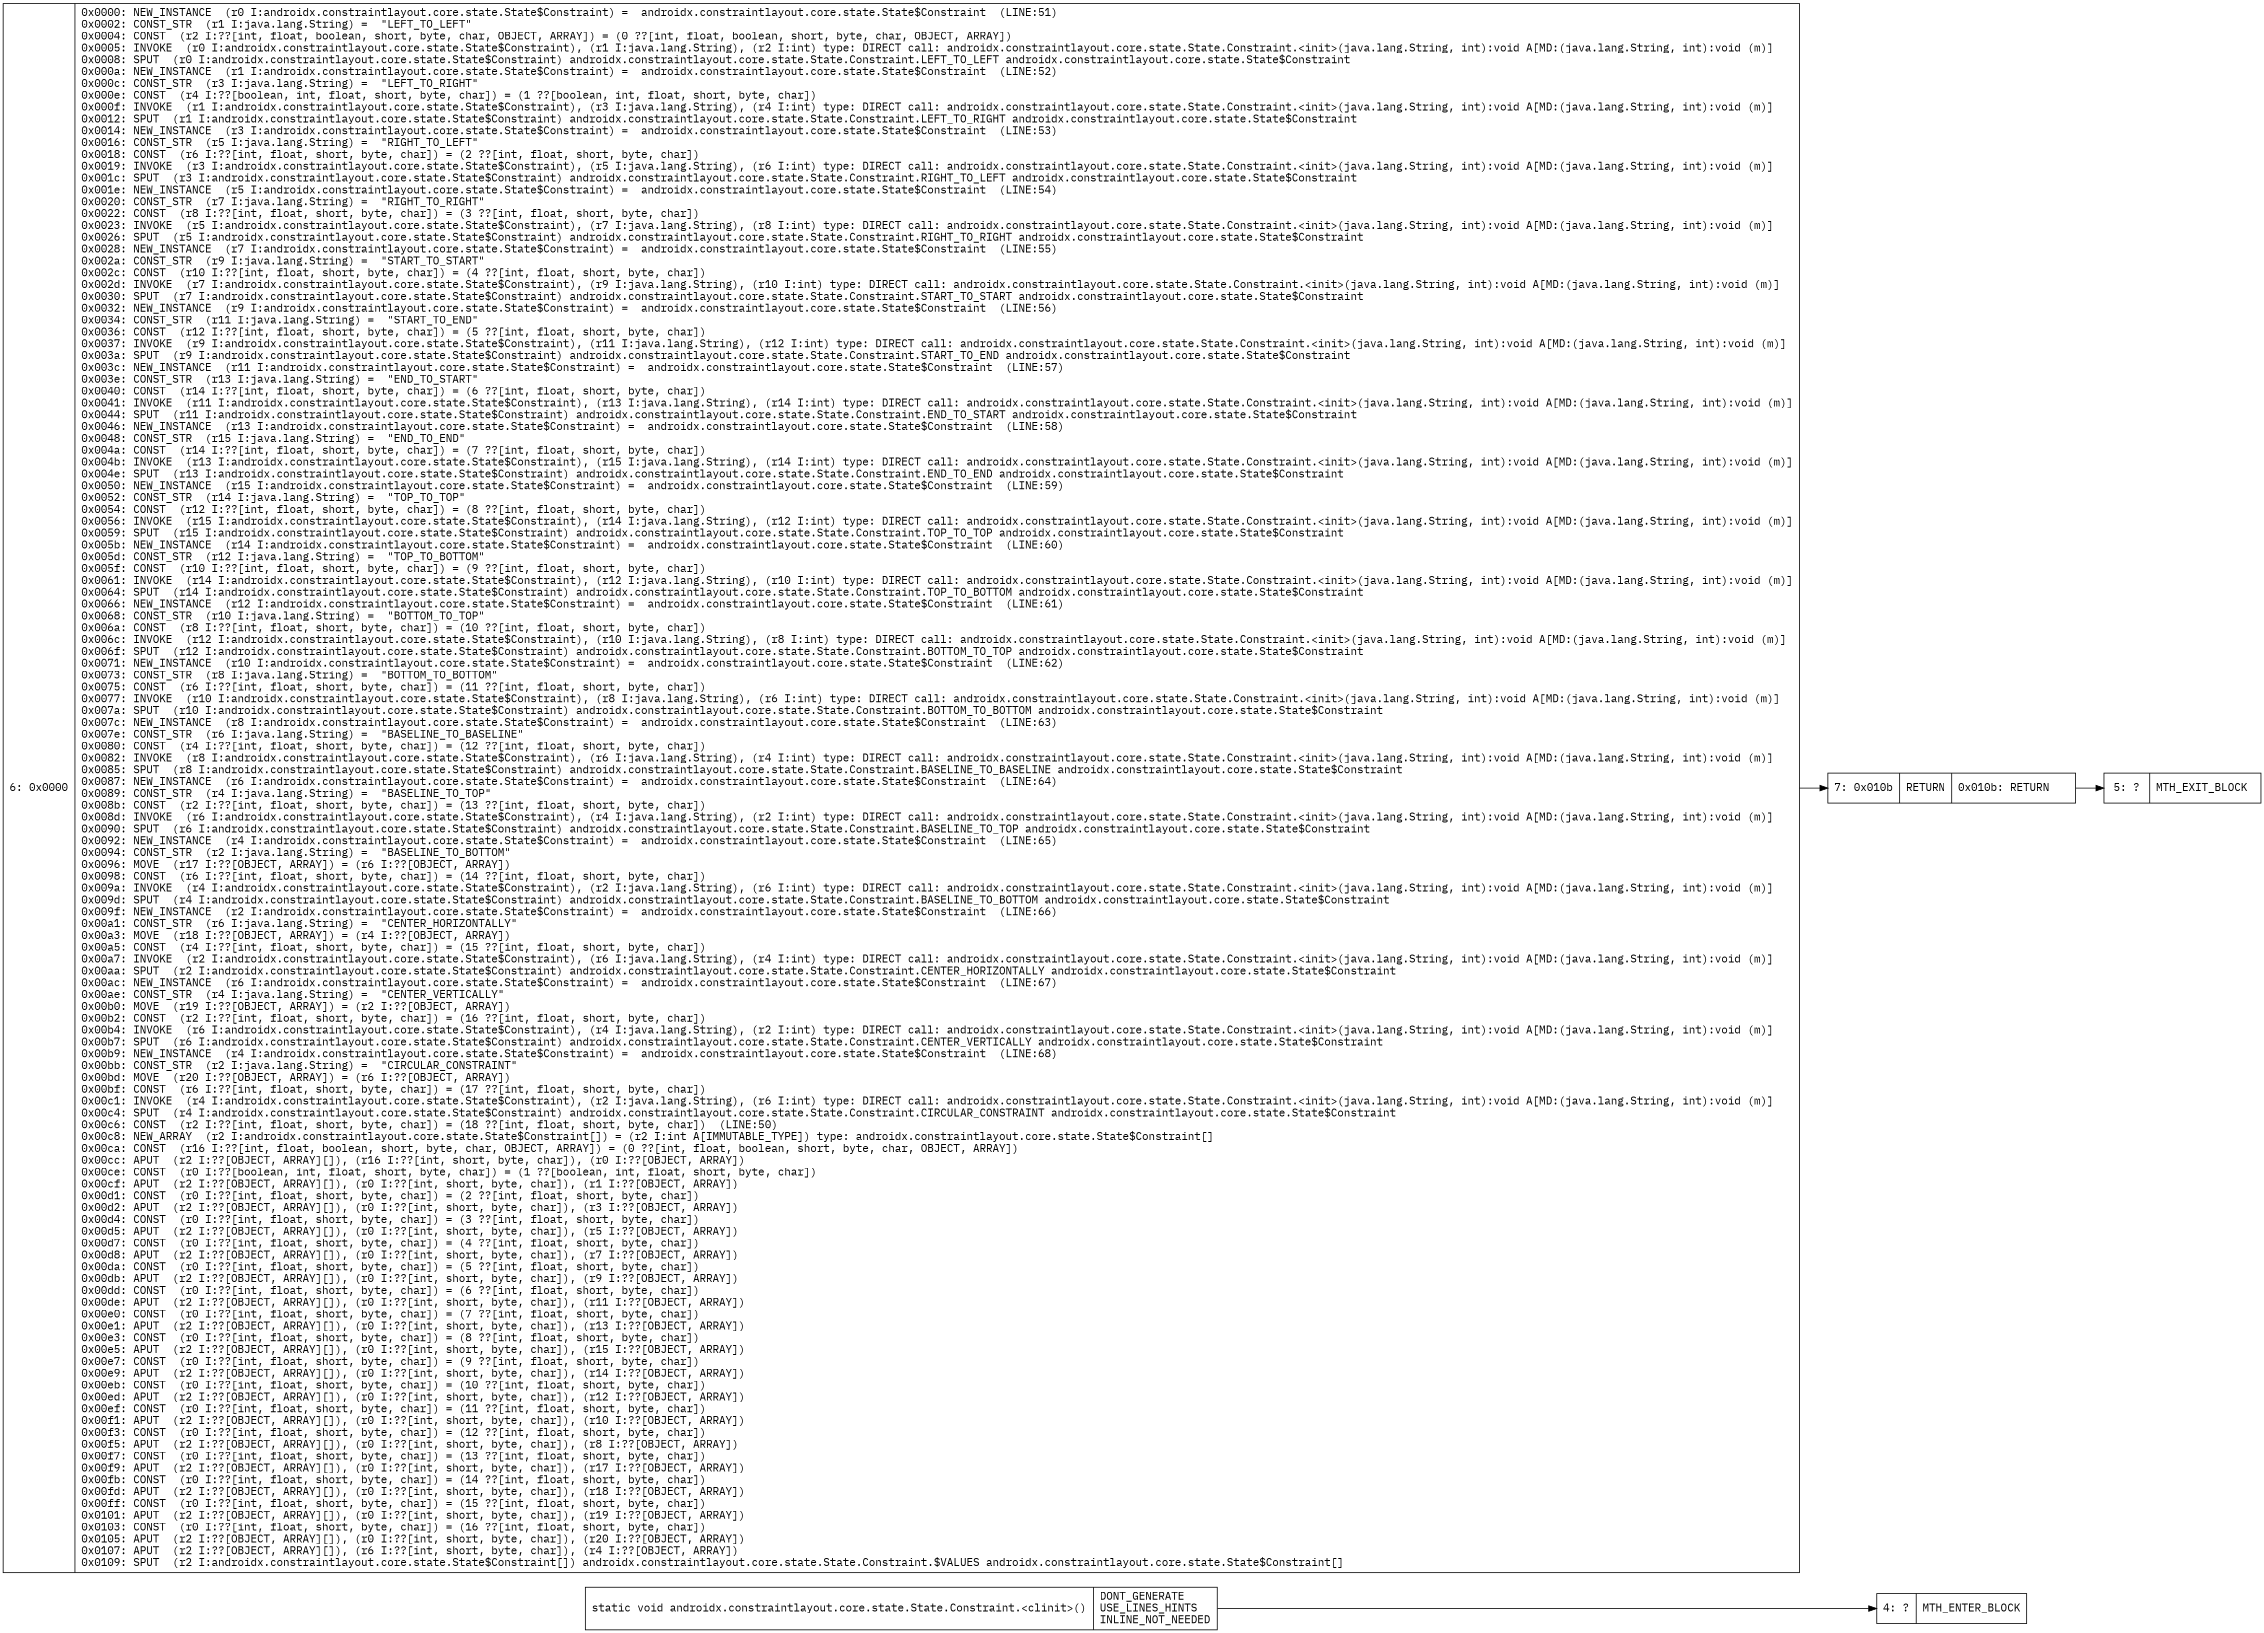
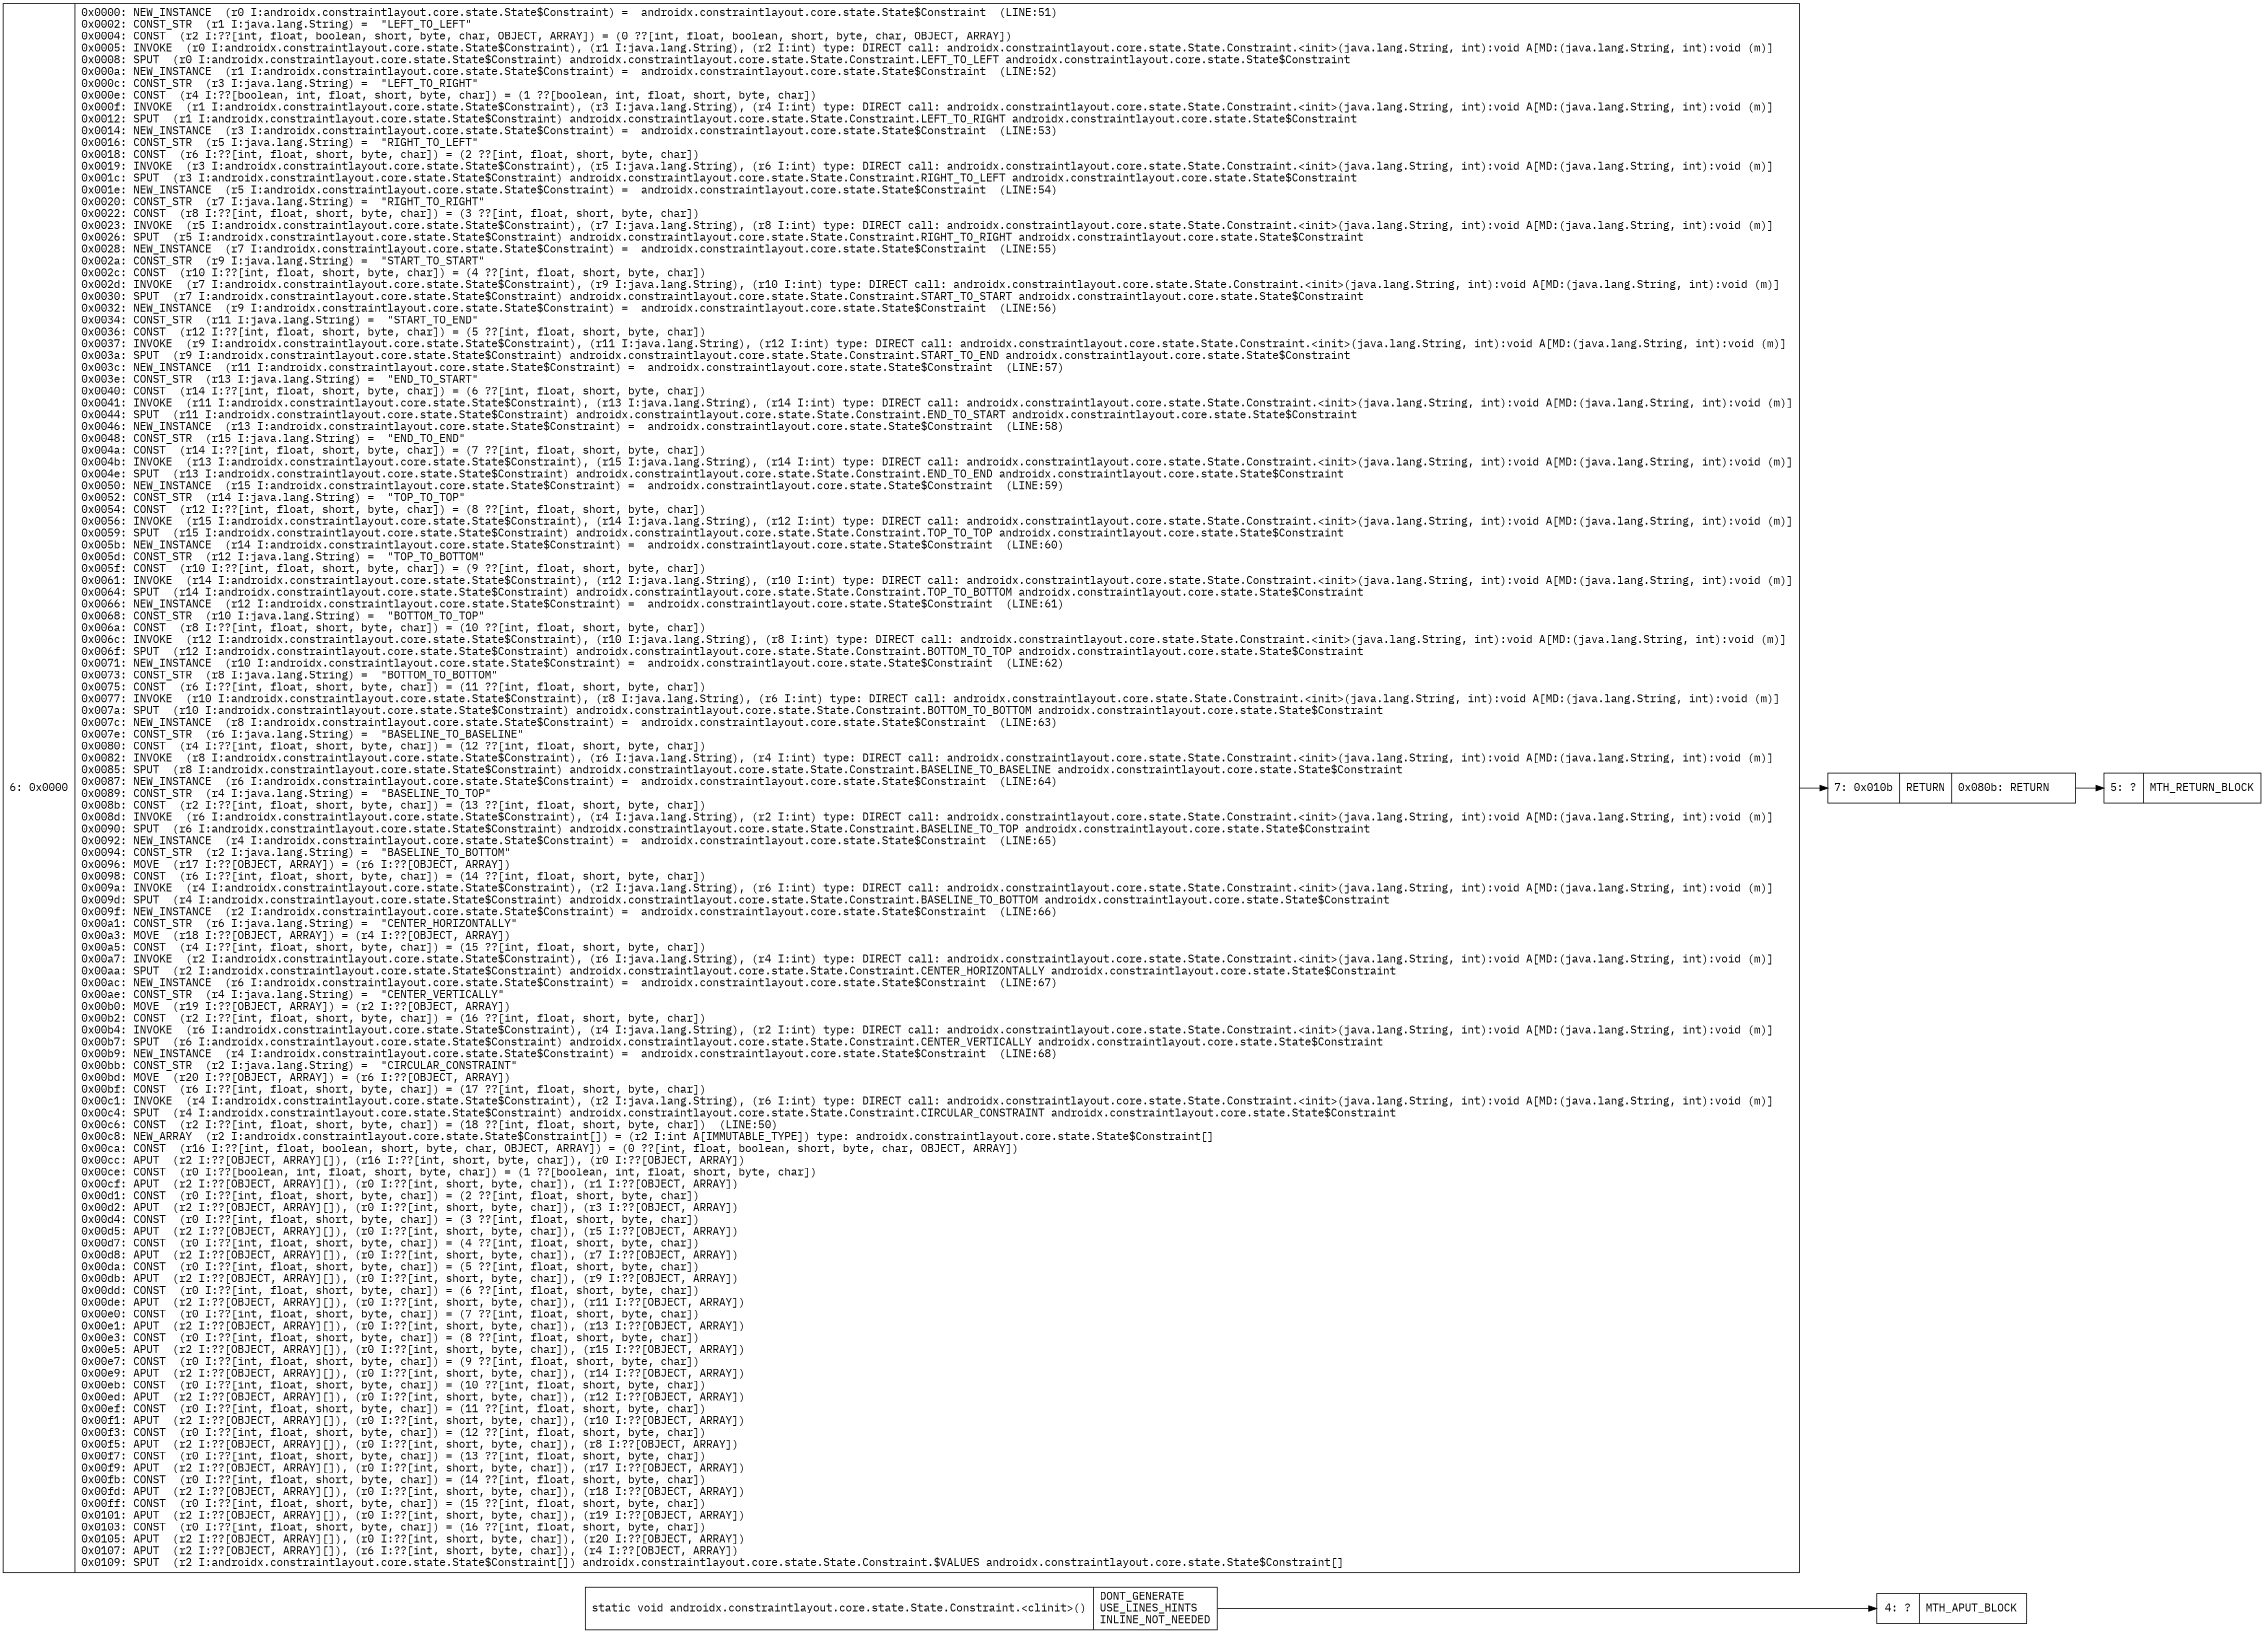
(2014, 788) -> (2014, 788)
(2202, 788) -> (2202, 788)
(1971, 1608) -> (1971, 1608)
